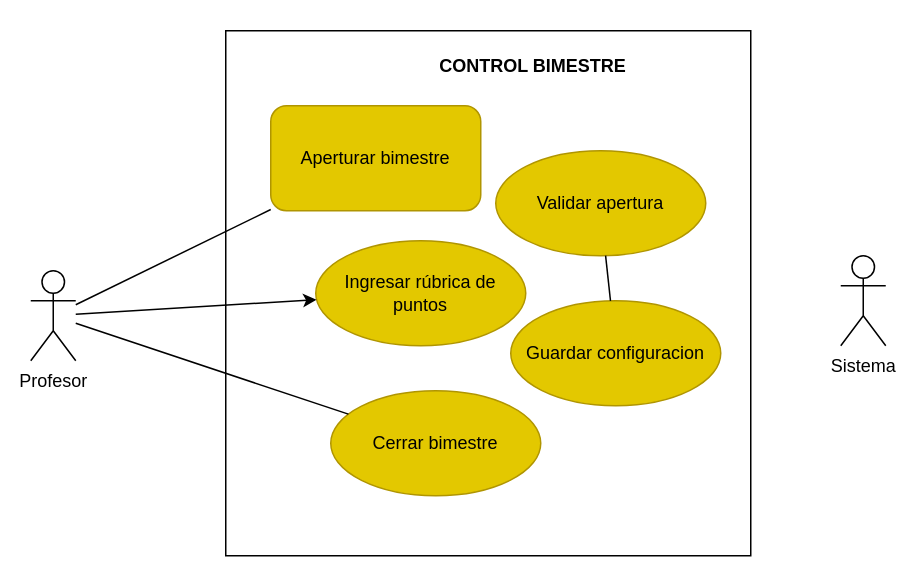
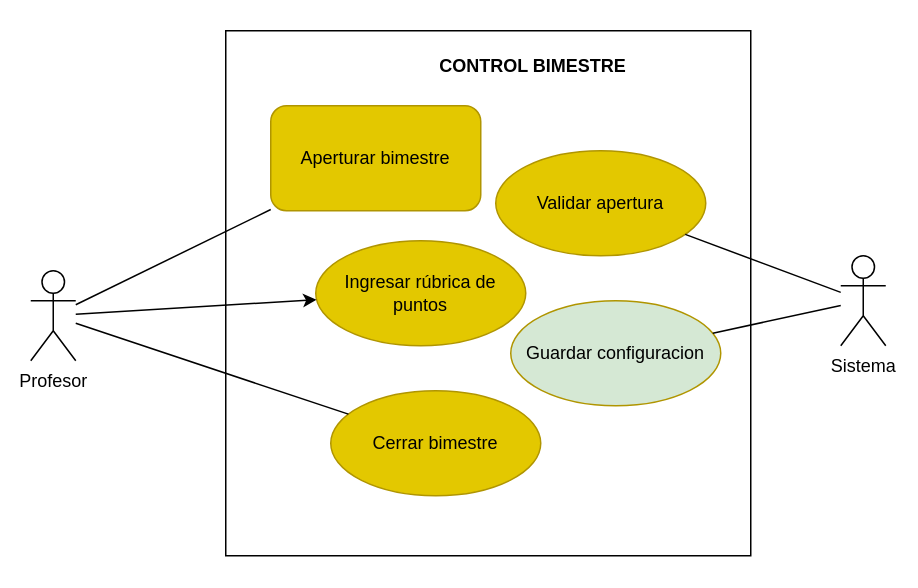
(608, 278) -> (763, 263)
none -> (777, 319)
(616, 353) -> (616, 353)
